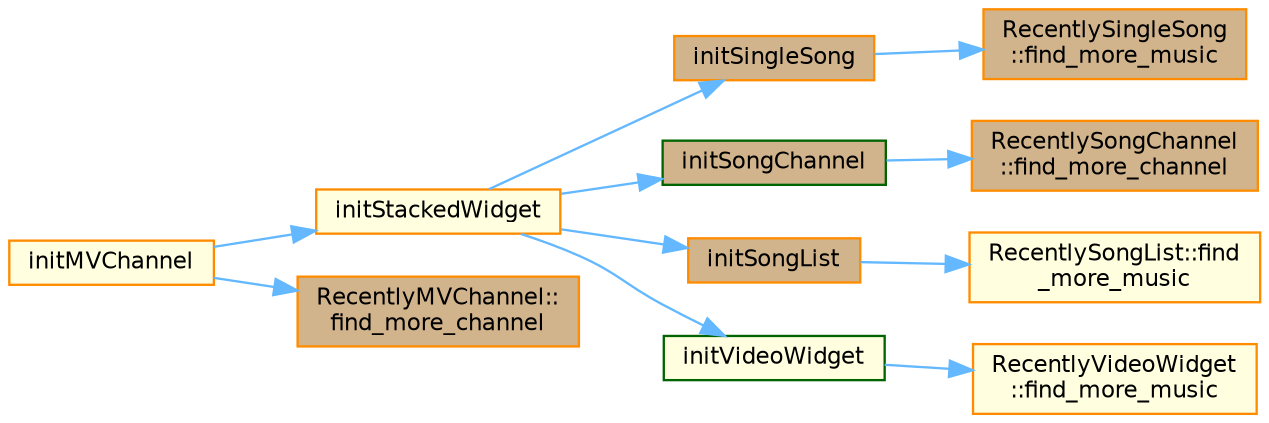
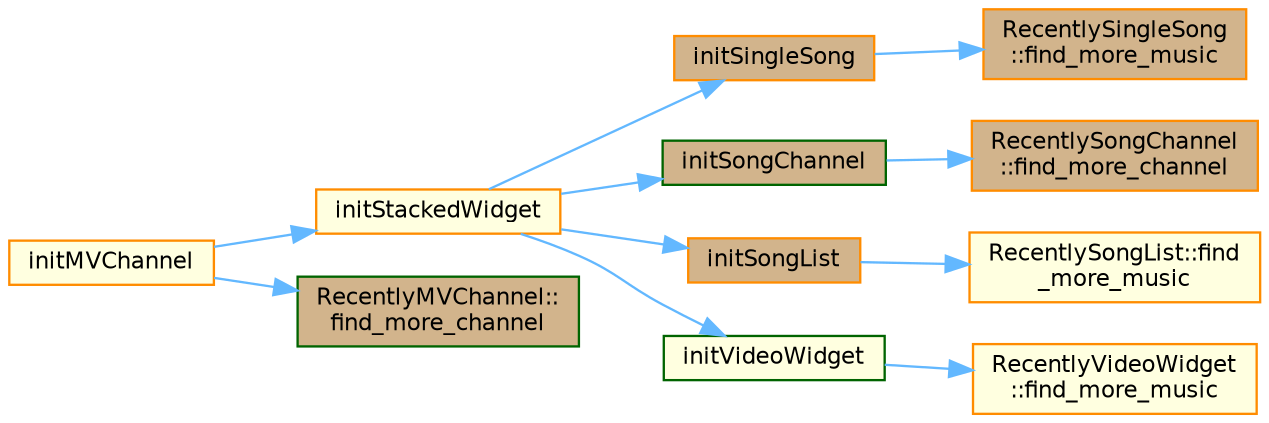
(438, 312) -> (438, 312)
